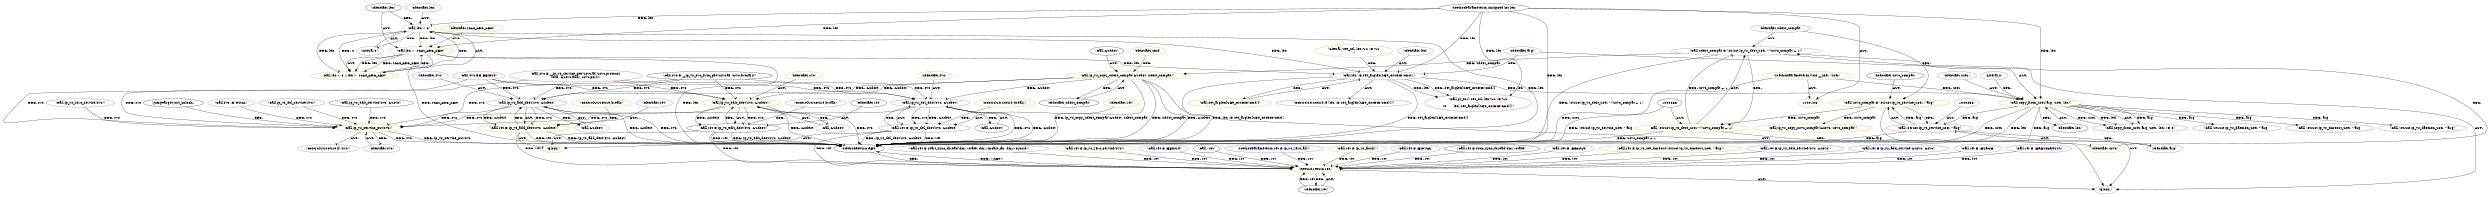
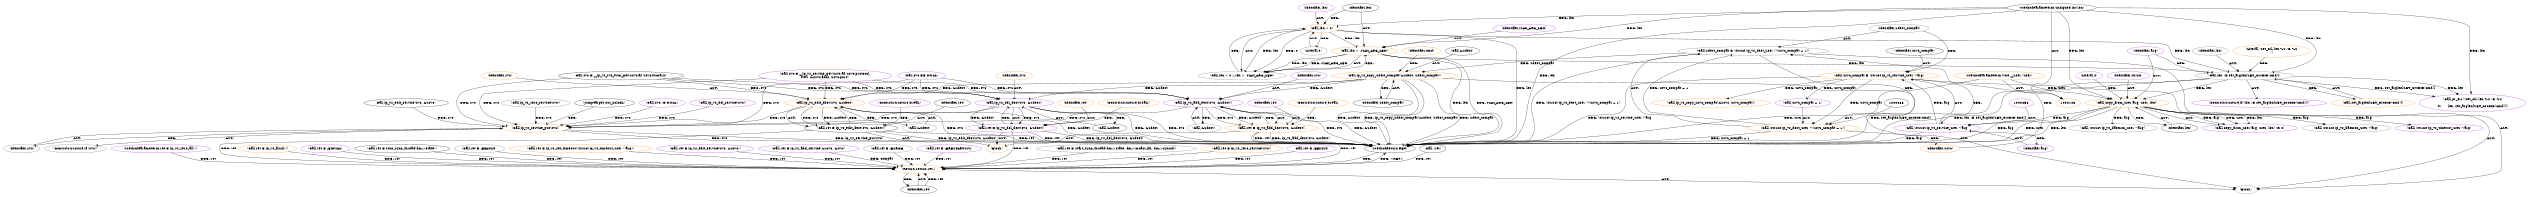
(472, 28) -> (1524, 28)
(355, 76) -> (1242, 76)
(479, 76) -> (922, 76)
(1957, 76) -> (2128, 76)
none -> (1803, 103)
(1278, 144) -> (1621, 112)
(1767, 159) -> (882, 159)
